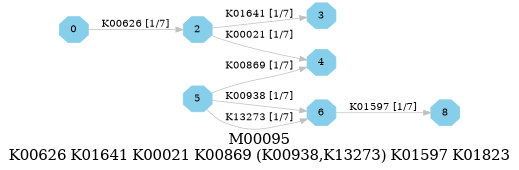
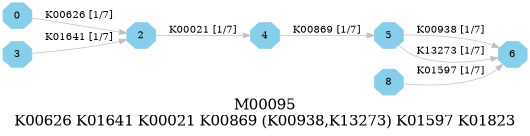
(256, 23) -> (76, 49)
(255, 80) -> (323, 35)
(380, 113) -> (452, 84)
